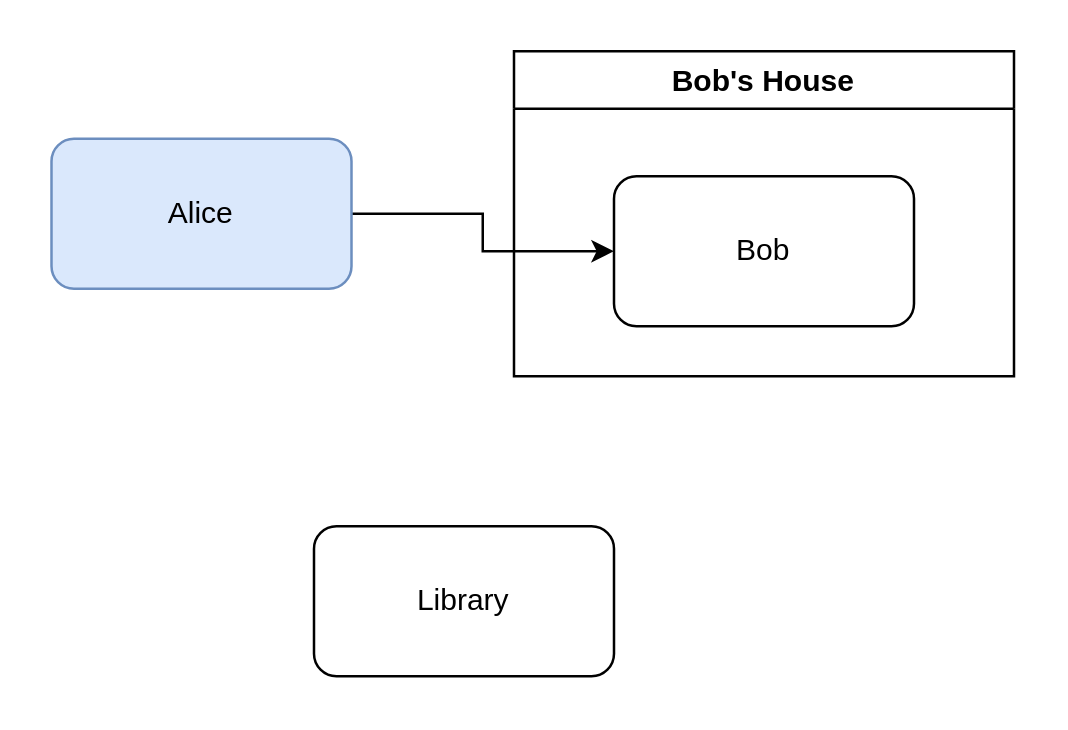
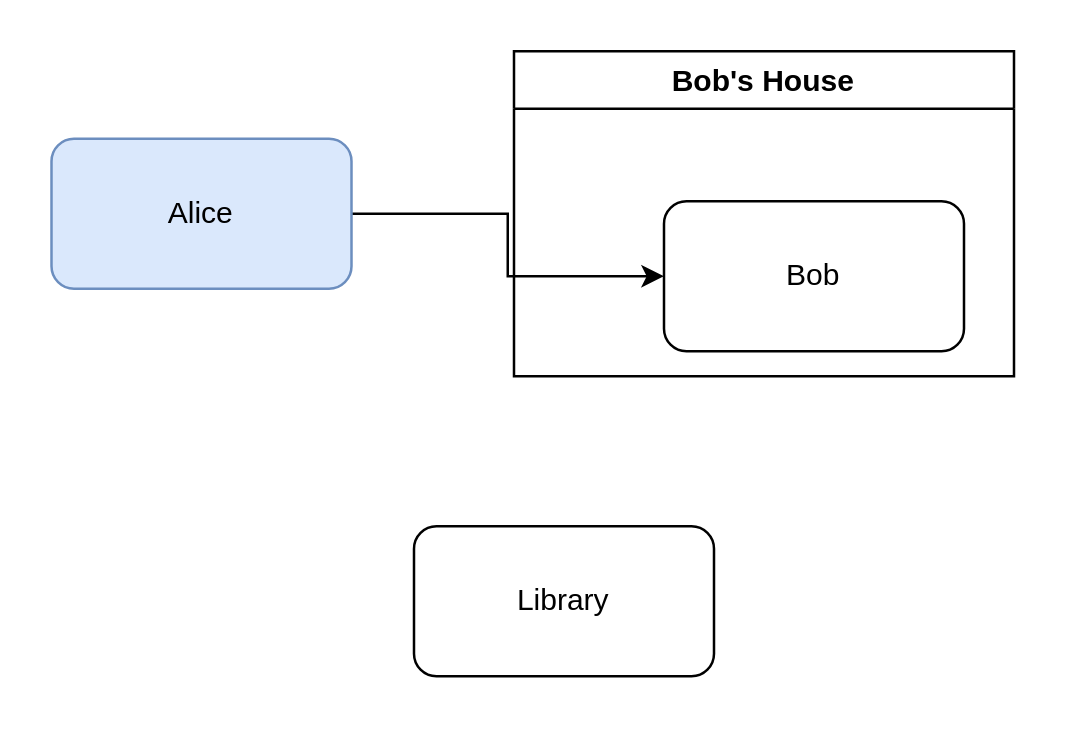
(764, 251) -> (814, 276)
(464, 601) -> (564, 601)
